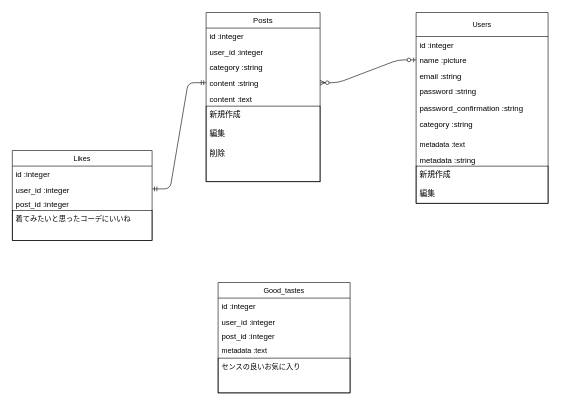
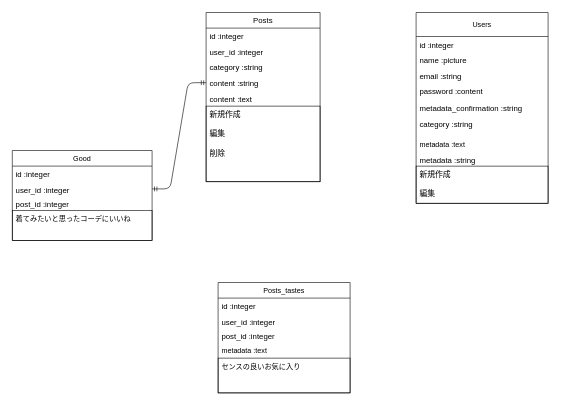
(368, 71) -> none
(451, 92) -> (455, 92)
(479, 108) -> (479, 108)
(82, 158) -> (82, 158)
(284, 290) -> (284, 290)
